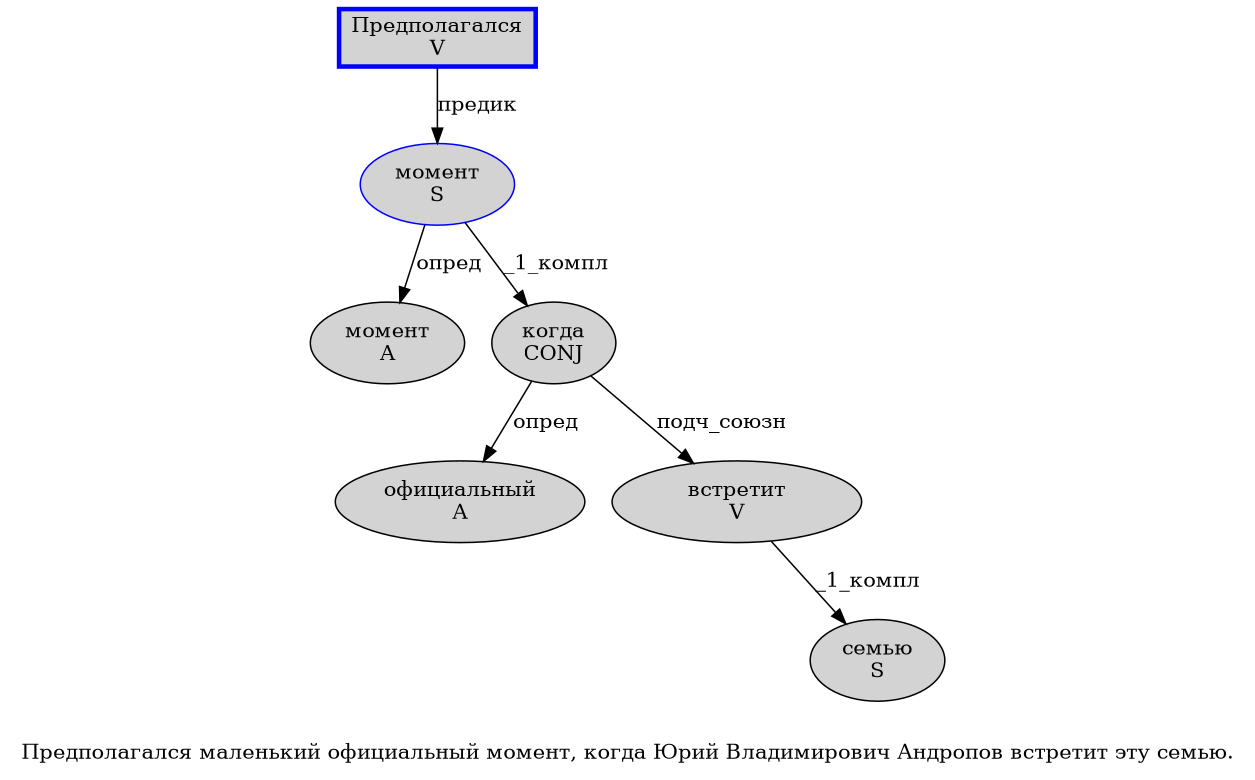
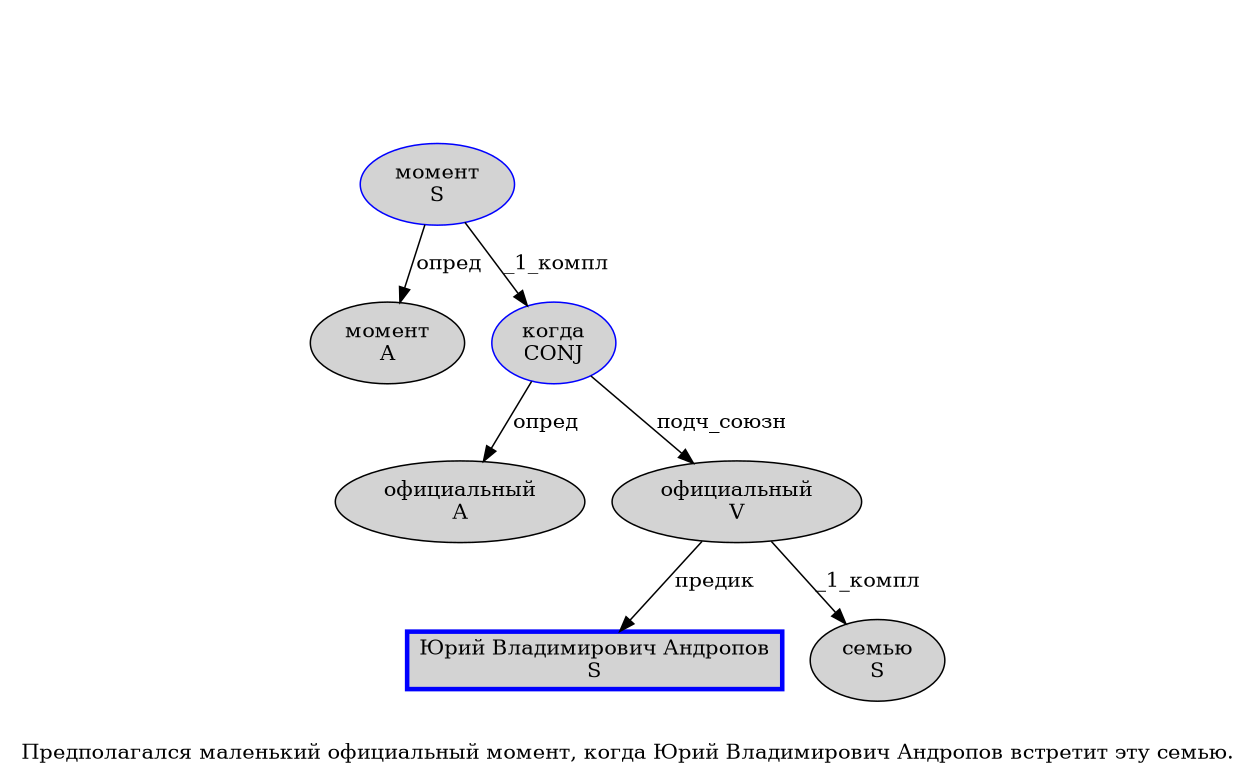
(437, 38) -> none
(554, 343) -> (554, 343)
(737, 502) -> (737, 502)
none -> (595, 660)
